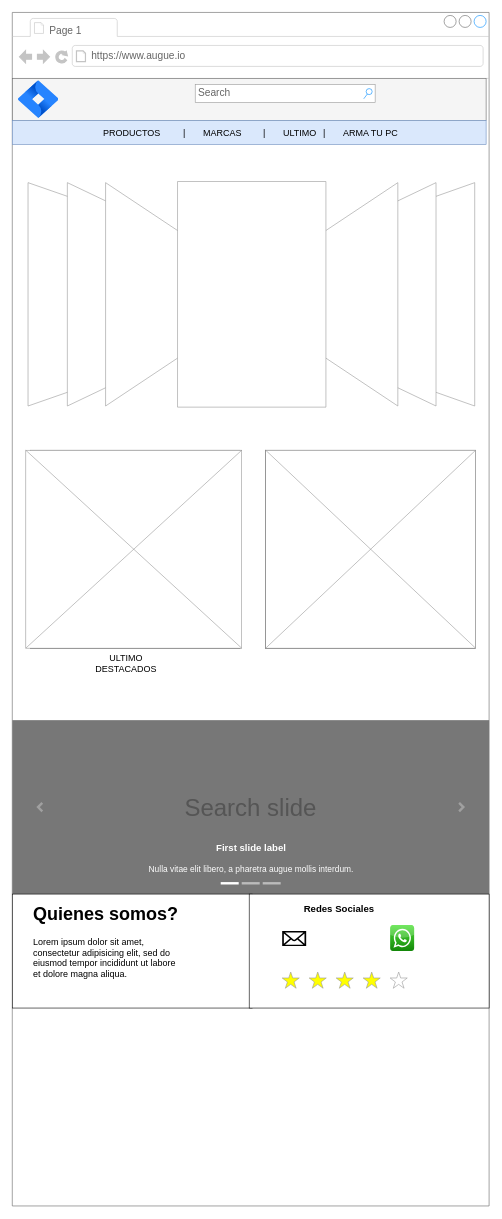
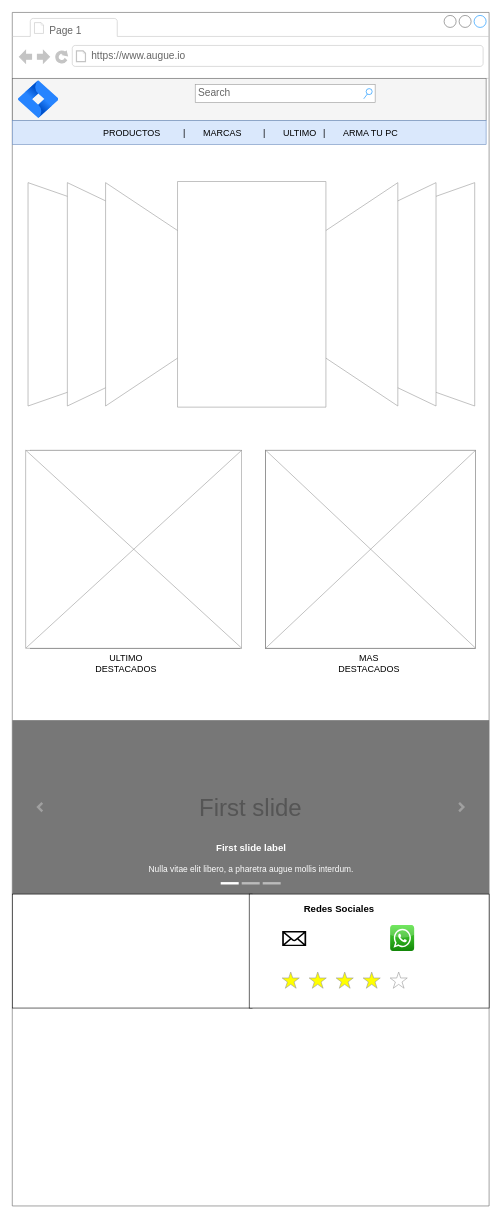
none -> (369, 663)
(251, 807) -> (251, 807)
(105, 951) -> none
